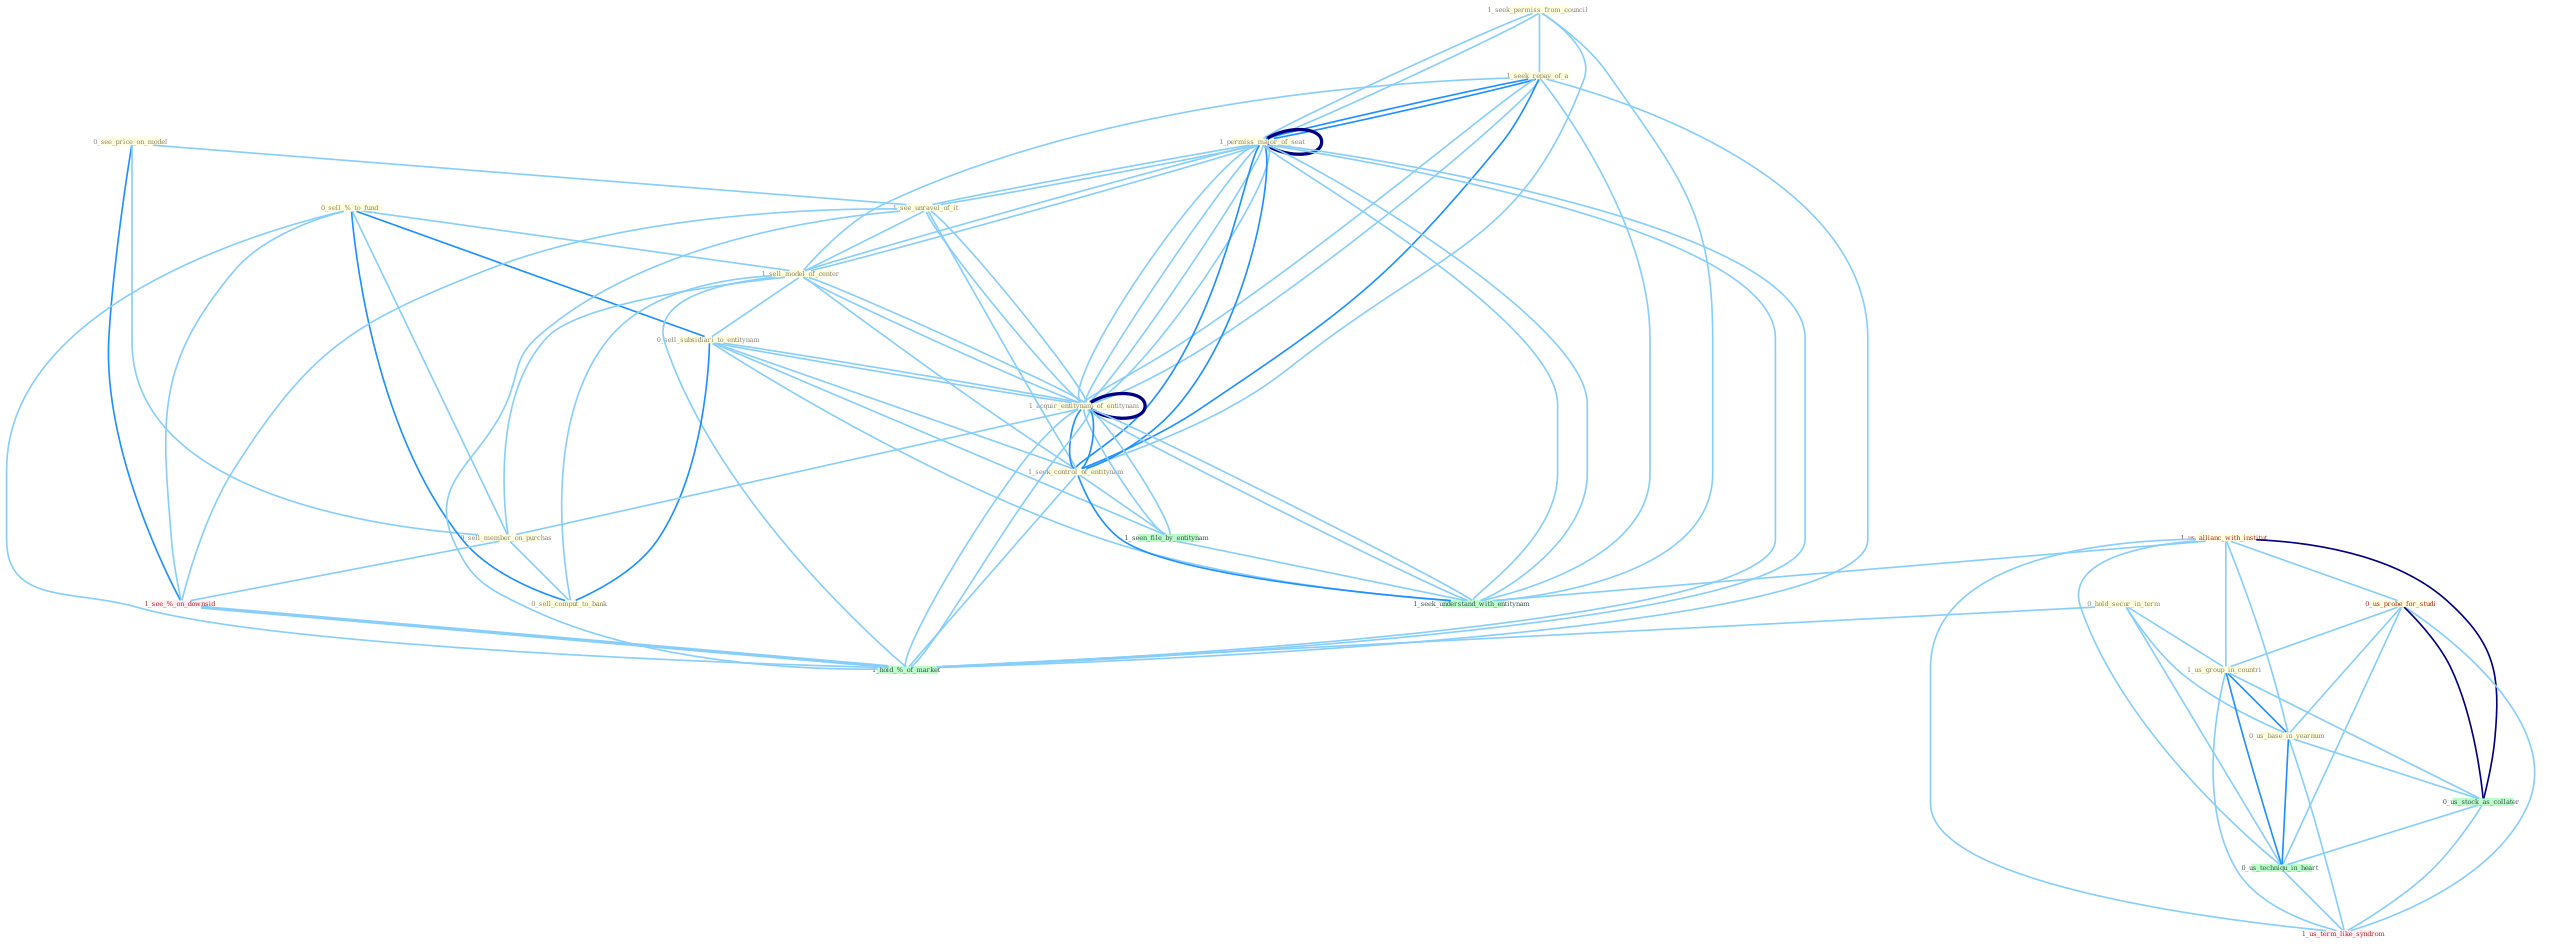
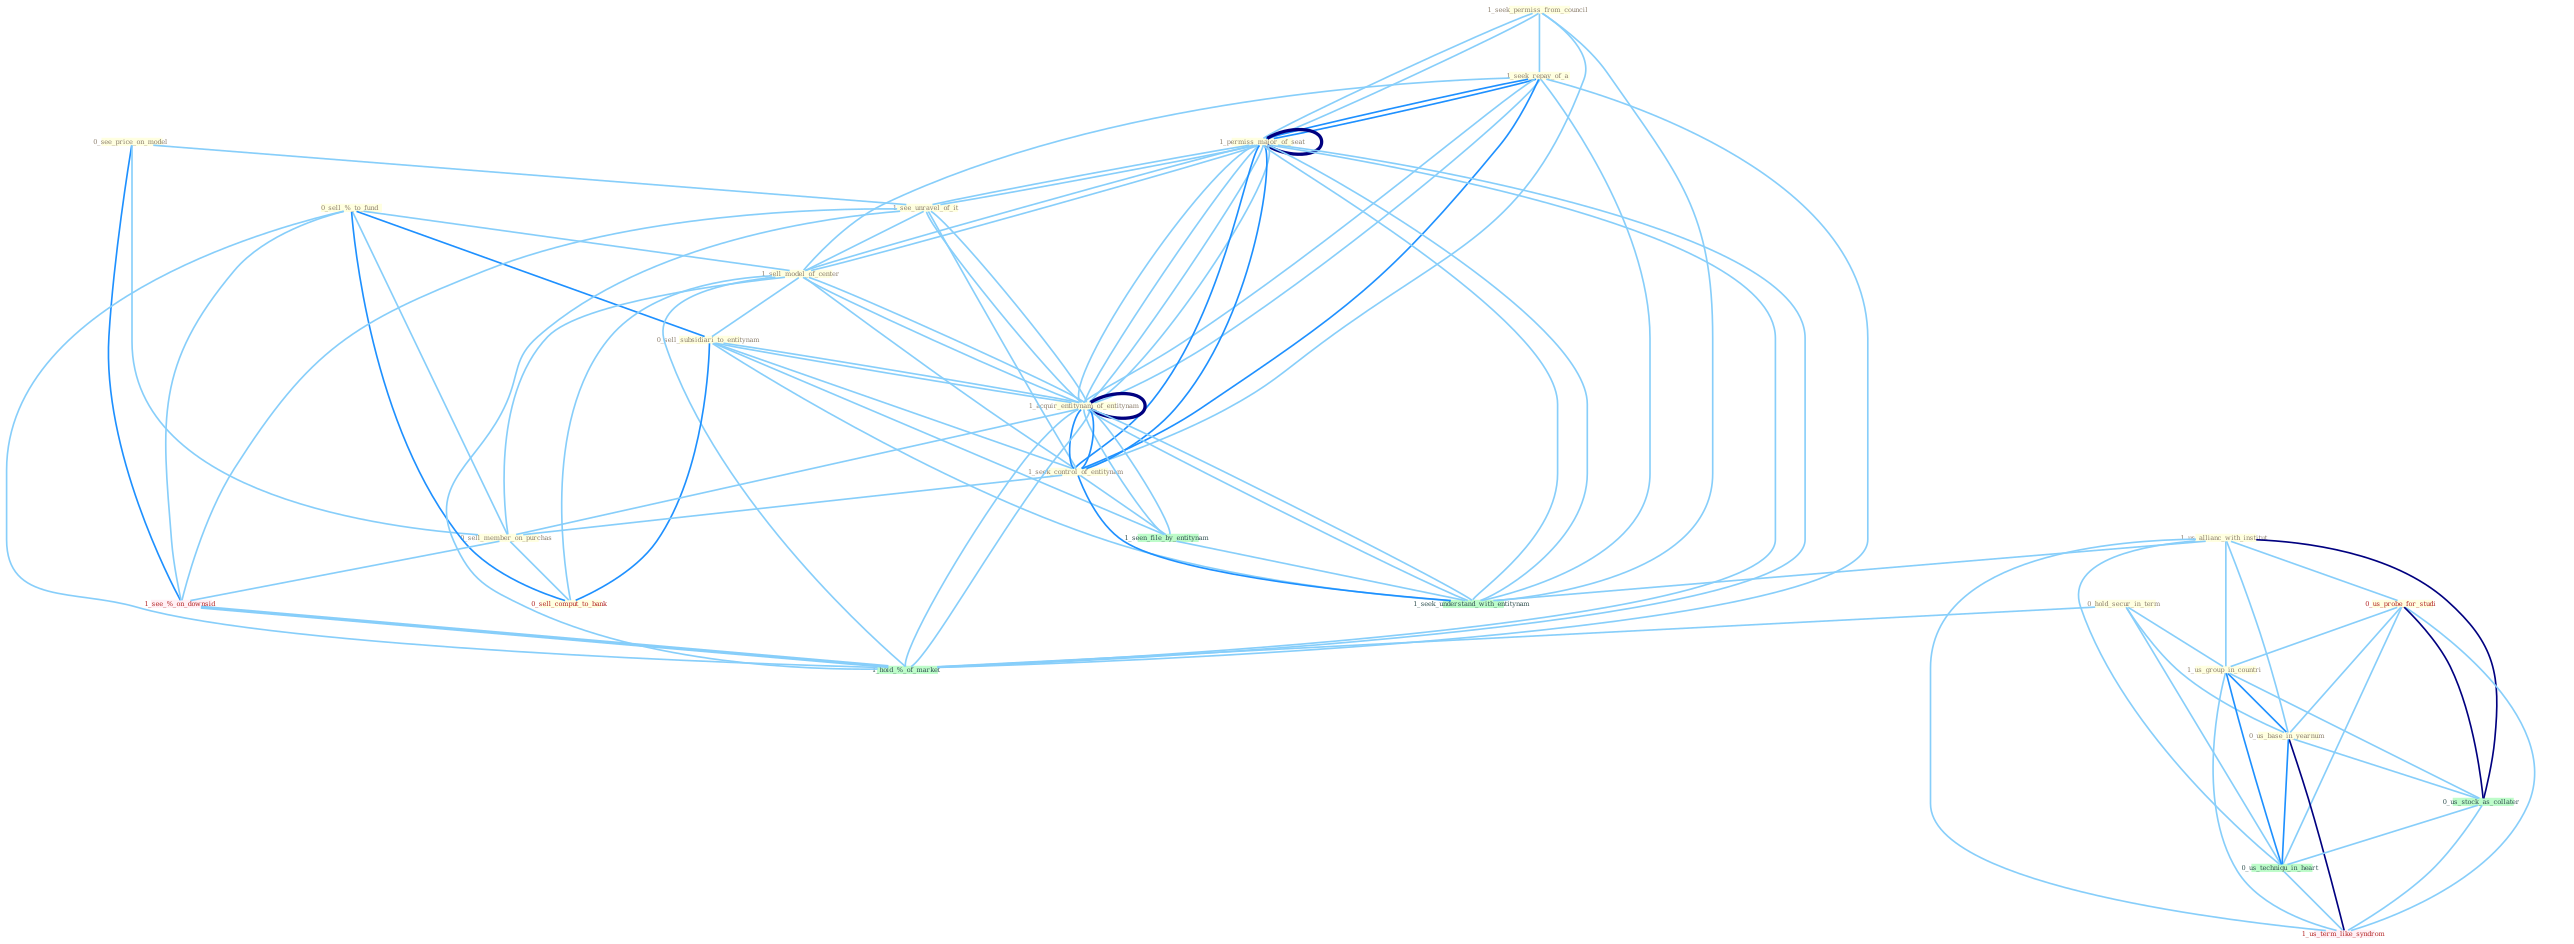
(2226, 538) -> (2226, 538)
(992, 571) -> (793, 505)
(571, 604) -> (571, 604)
(2319, 834) -> (2319, 834)
